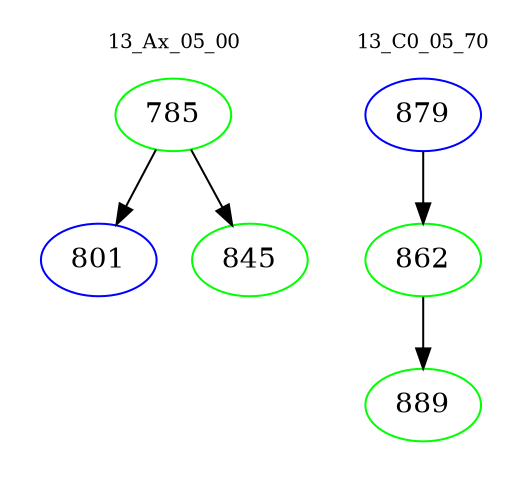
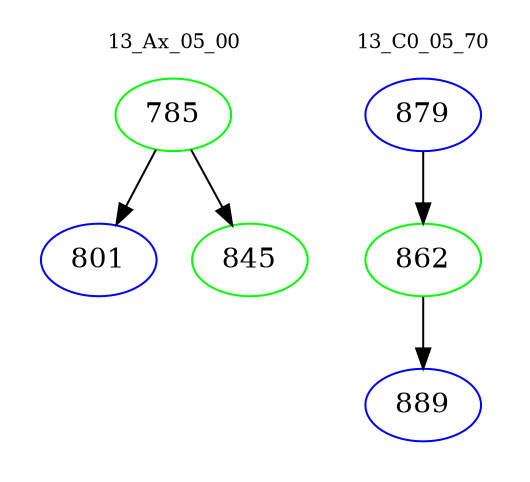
(423, 405) -> (423, 405)
